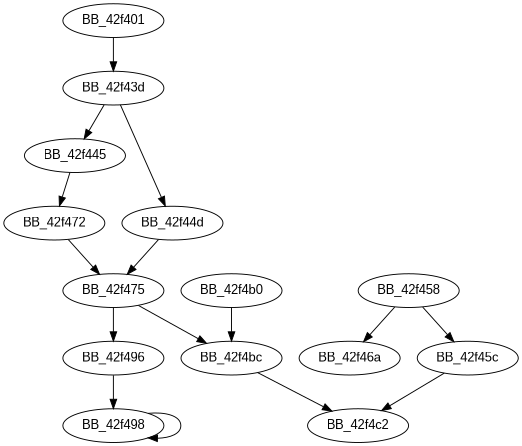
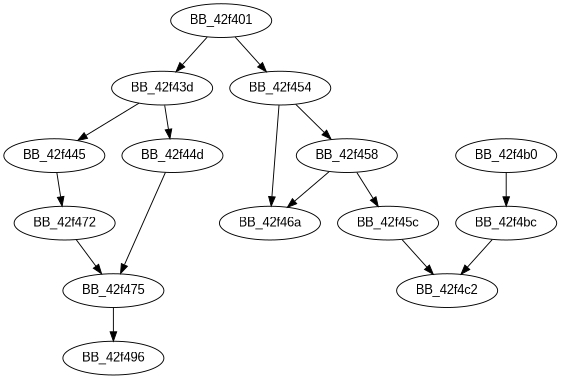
none -> (280, 88)
(168, 322) -> none
(113, 426) -> none
